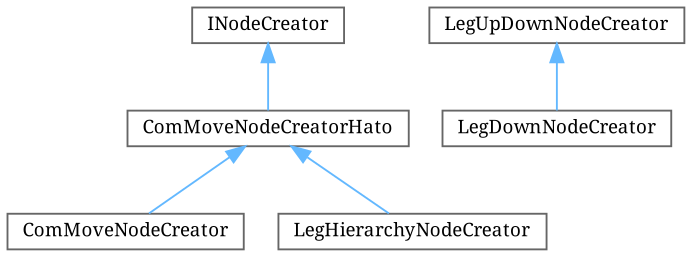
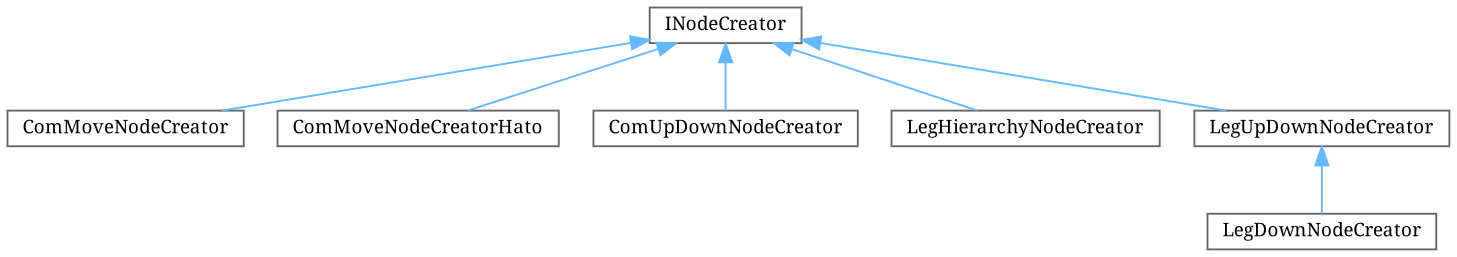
none -> (1023, 77)
none -> (726, 128)
(189, 185) -> (427, 77)
(348, 185) -> (884, 80)
